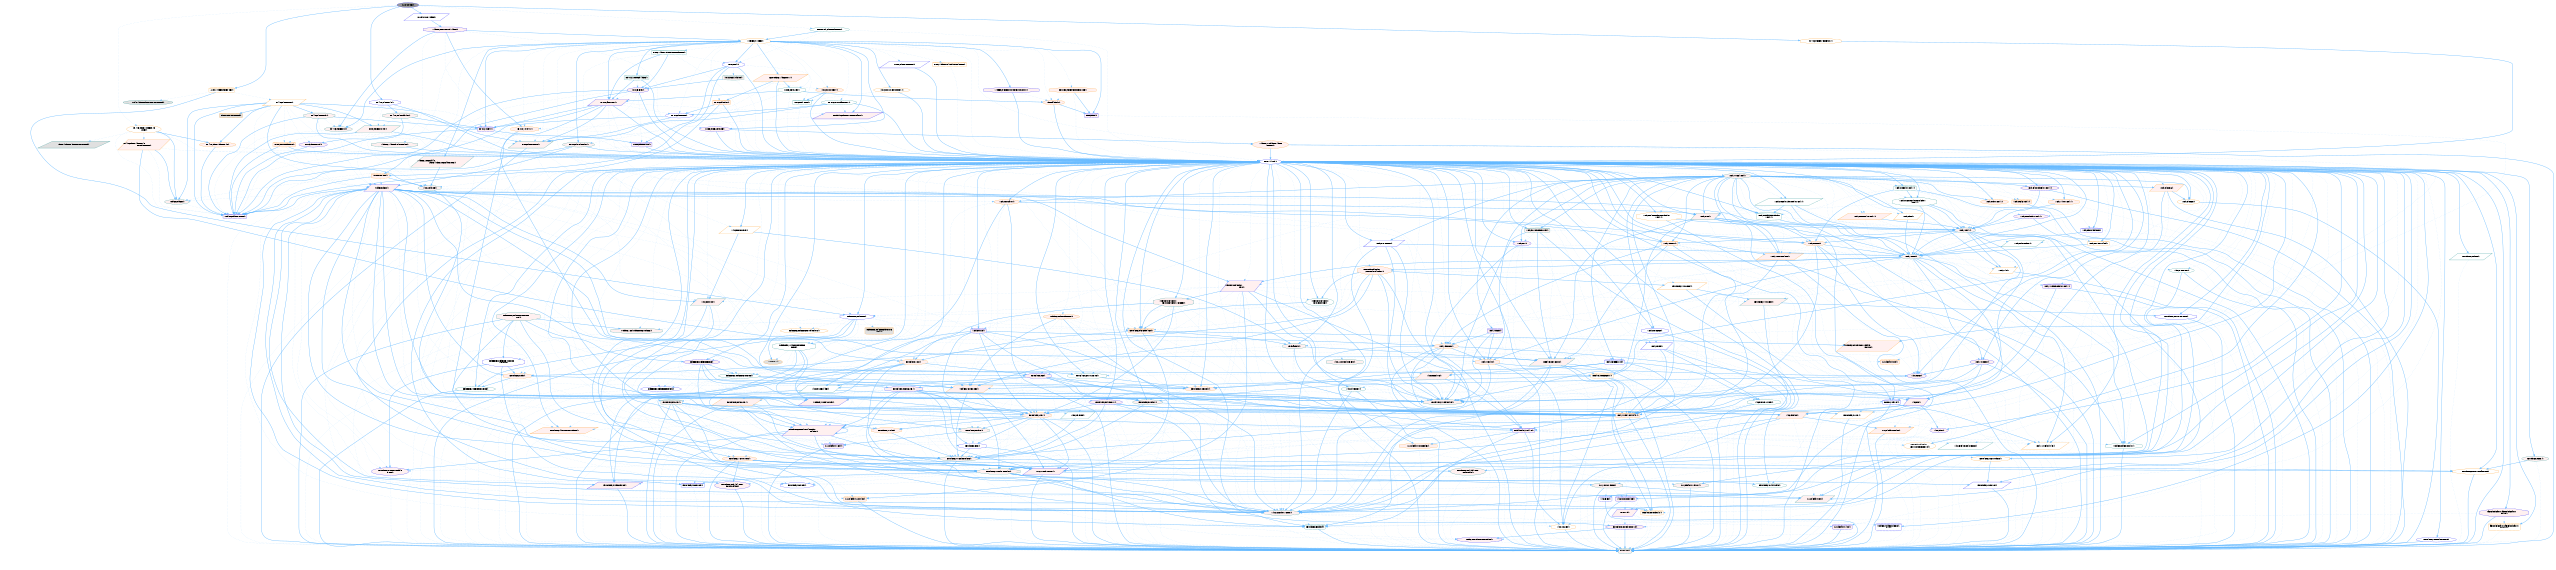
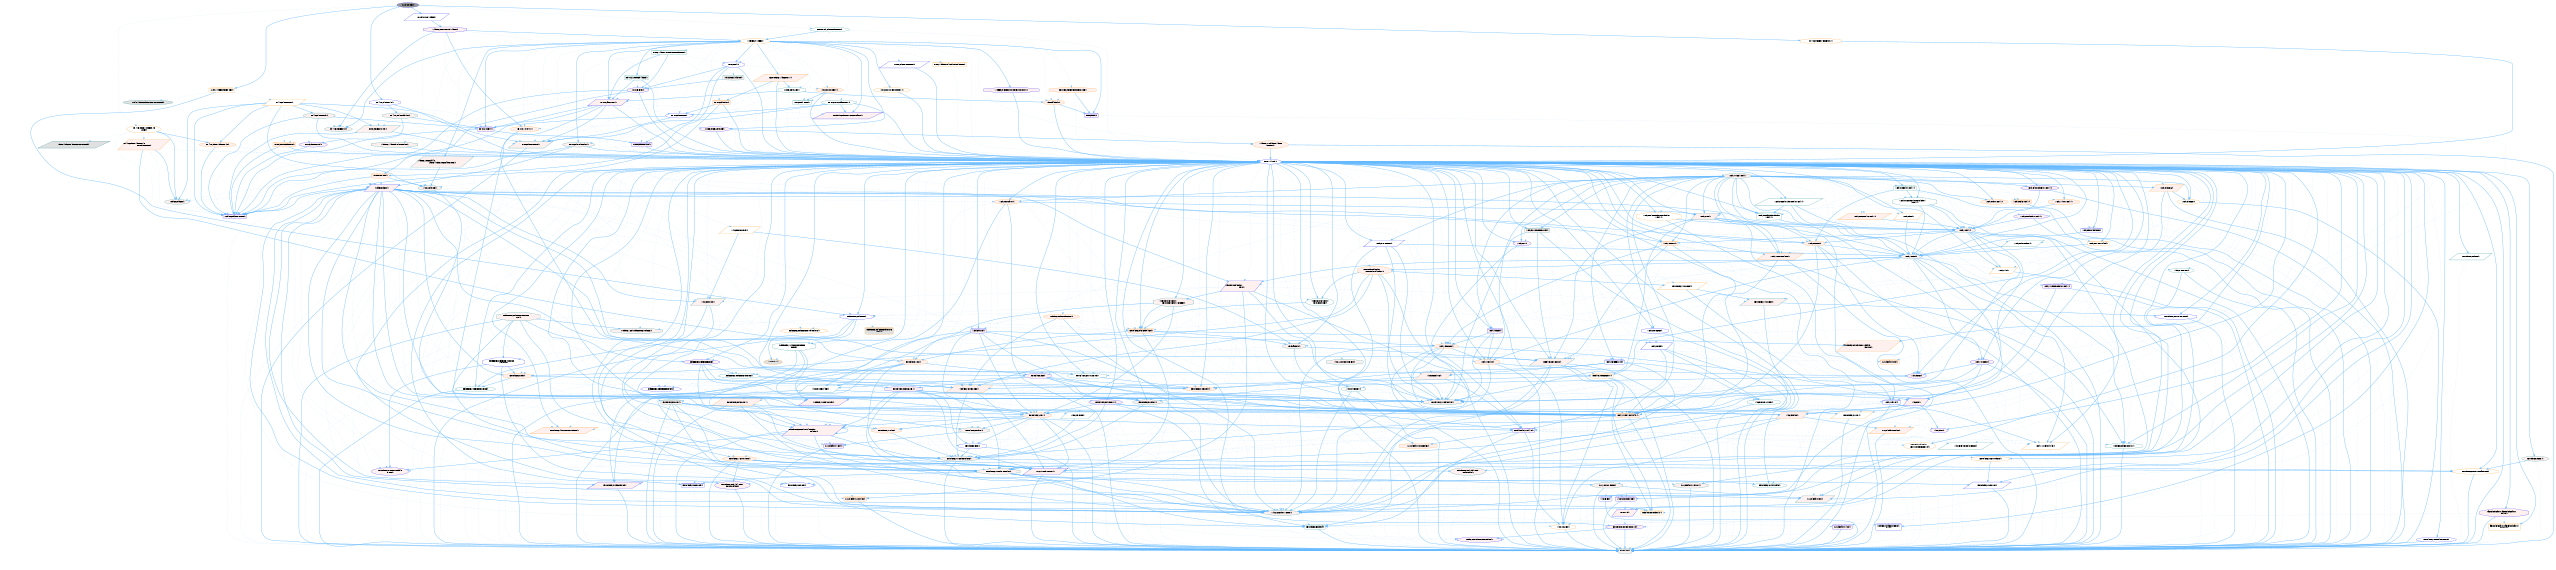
(843, 108) -> (843, 108)
(231, 116) -> none
(979, 163) -> (1448, 175)
(1892, 402) -> (1892, 402)
